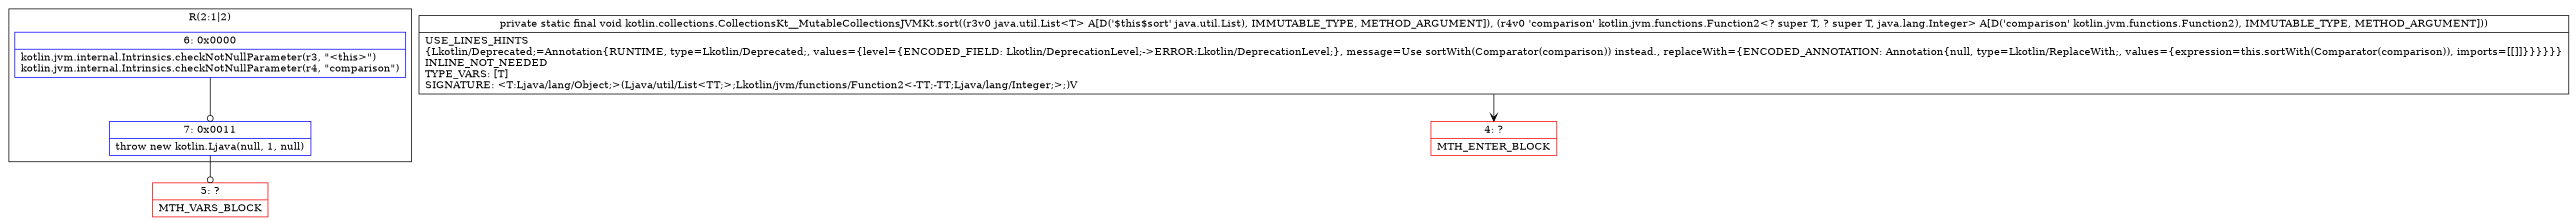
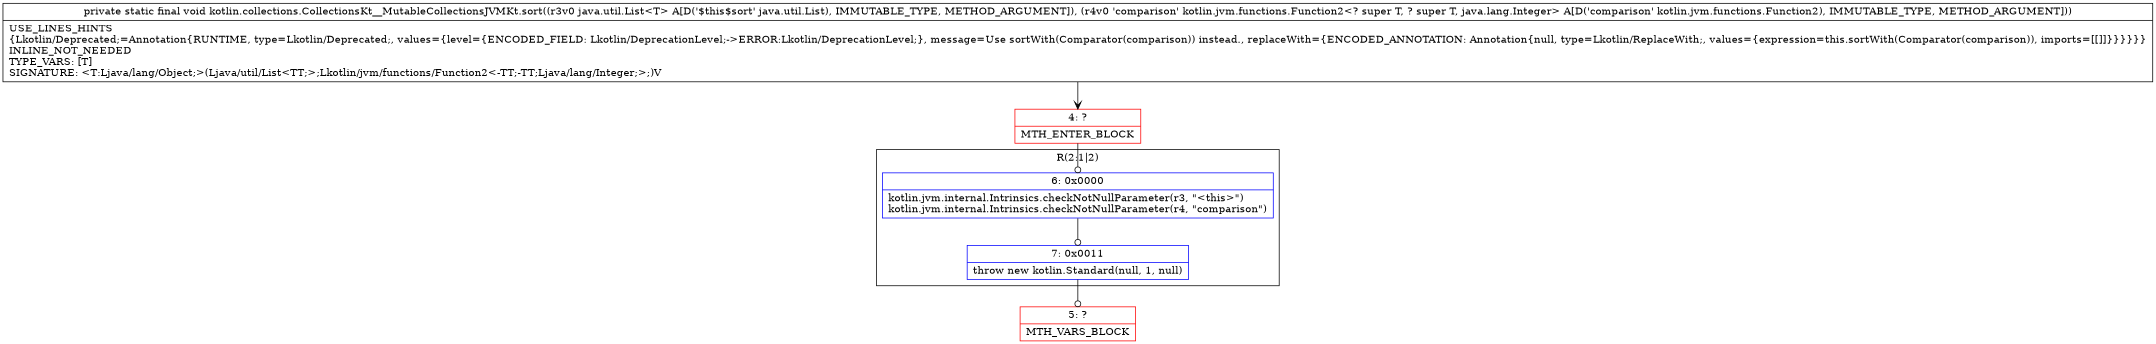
(210, 147) -> (1078, 271)
none -> (1078, 155)
